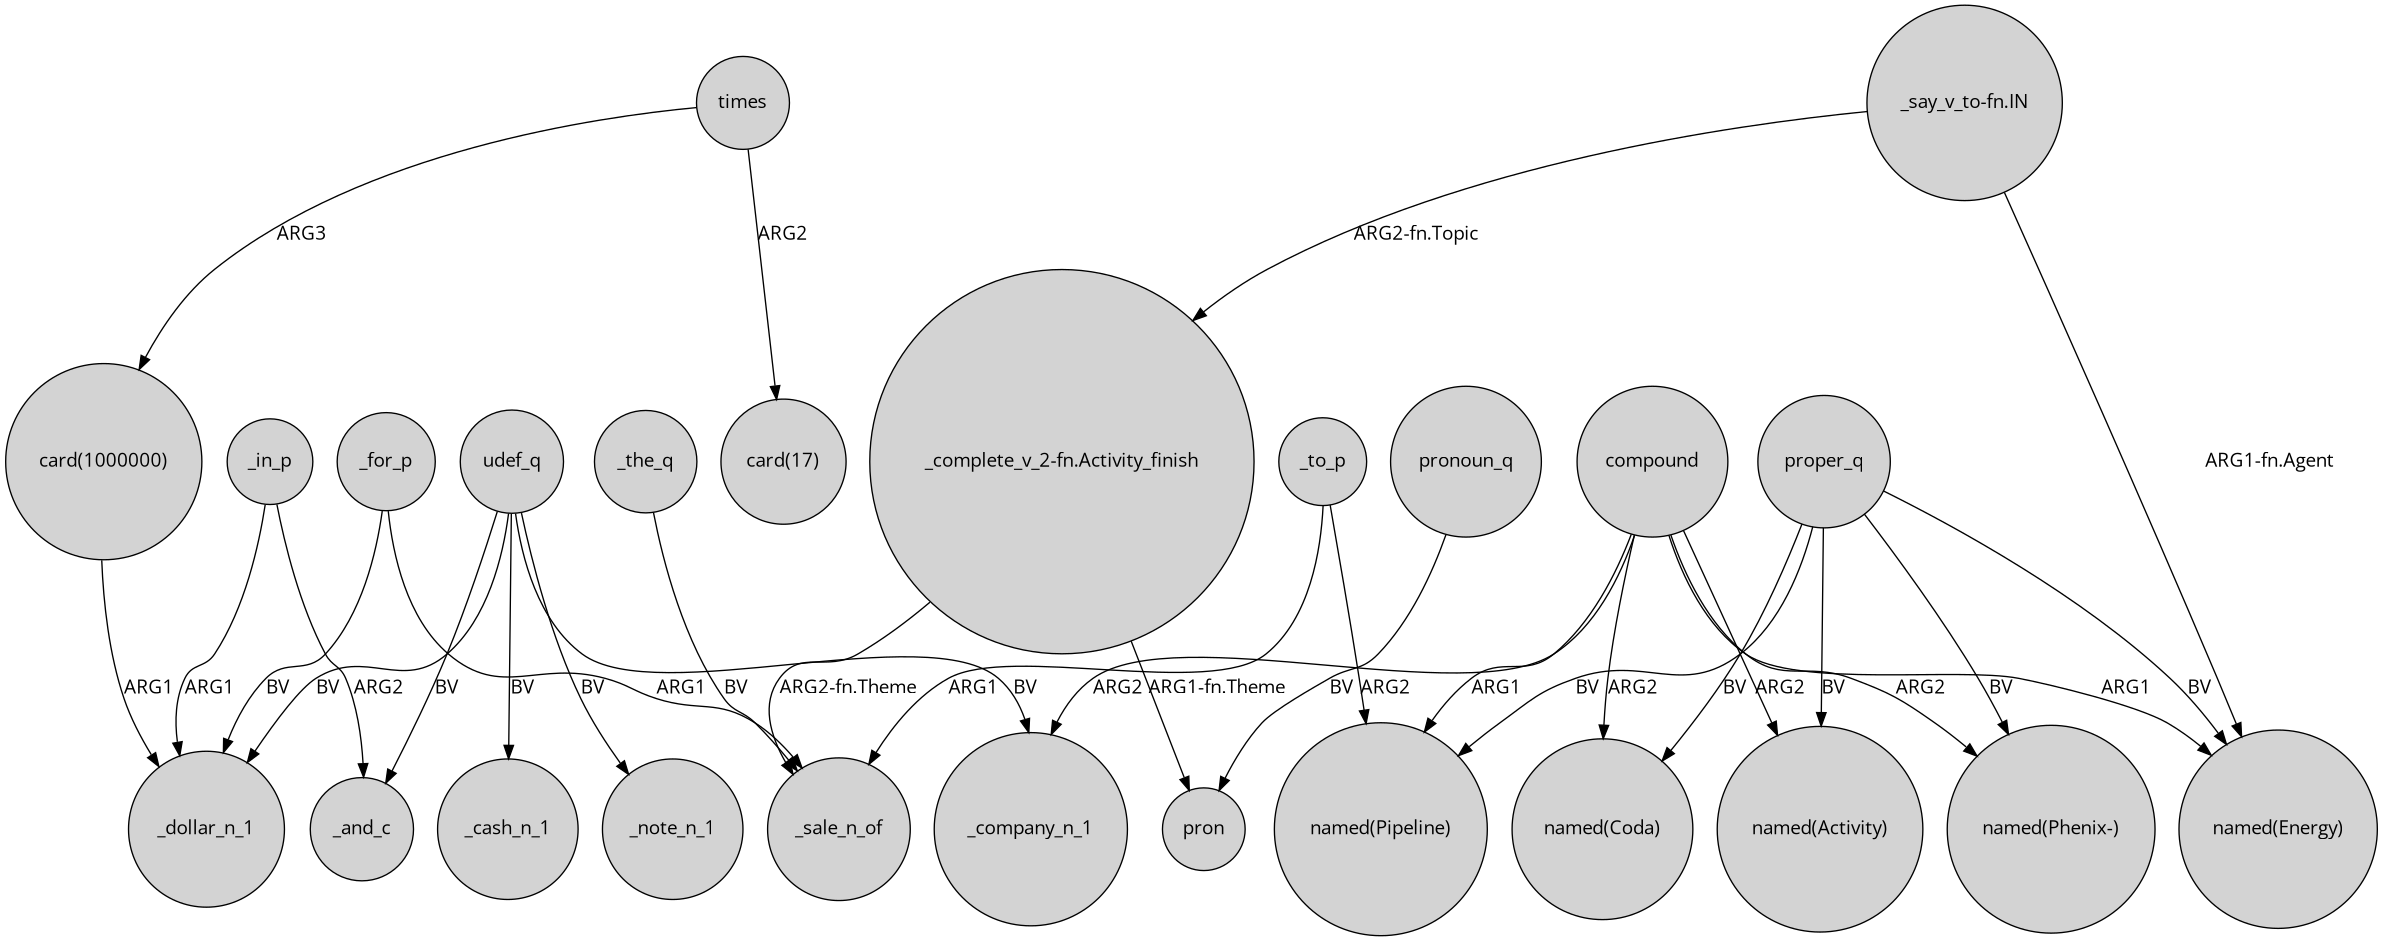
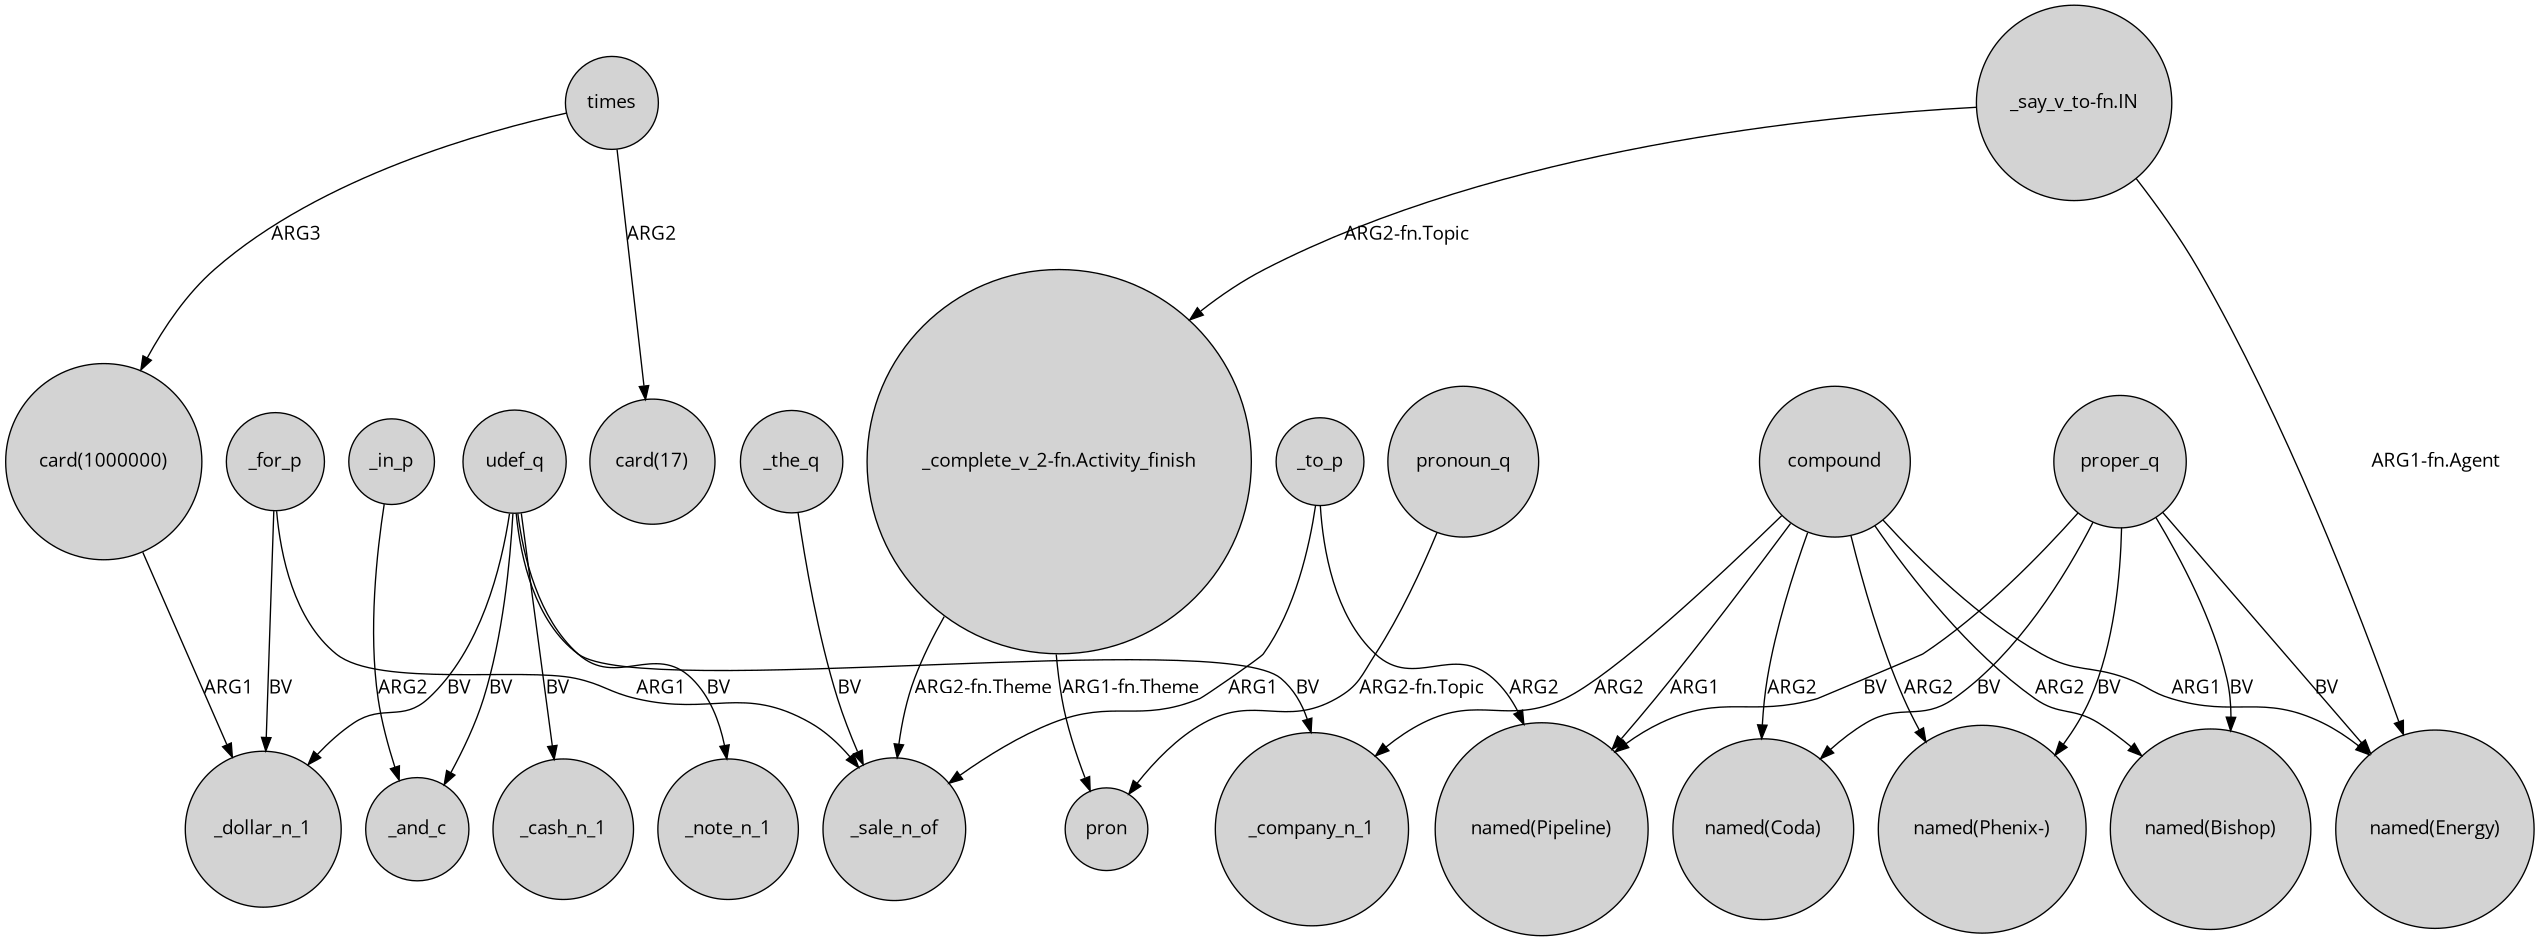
(228, 630) -> none
(1342, 688) -> (1422, 688)
(1820, 829) -> (2211, 829)
